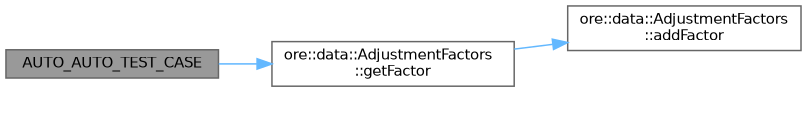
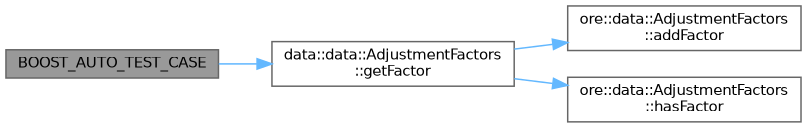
(112, 64) -> (112, 64)
(393, 64) -> (393, 64)
none -> (684, 100)
